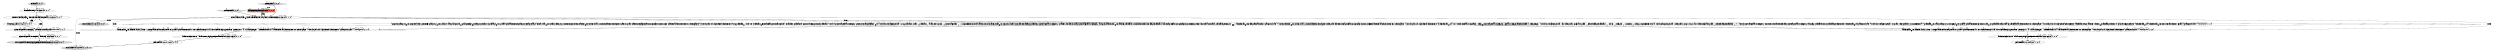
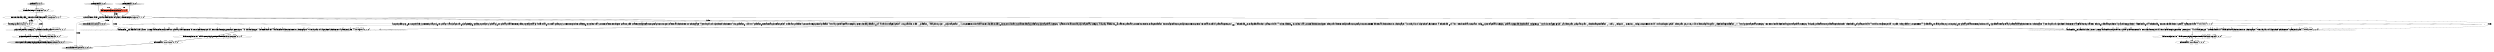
none -> (106, 7)
